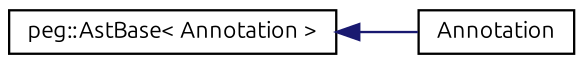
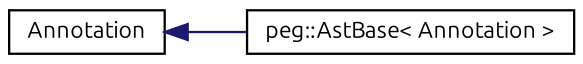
(389, 32) -> (217, 32)
